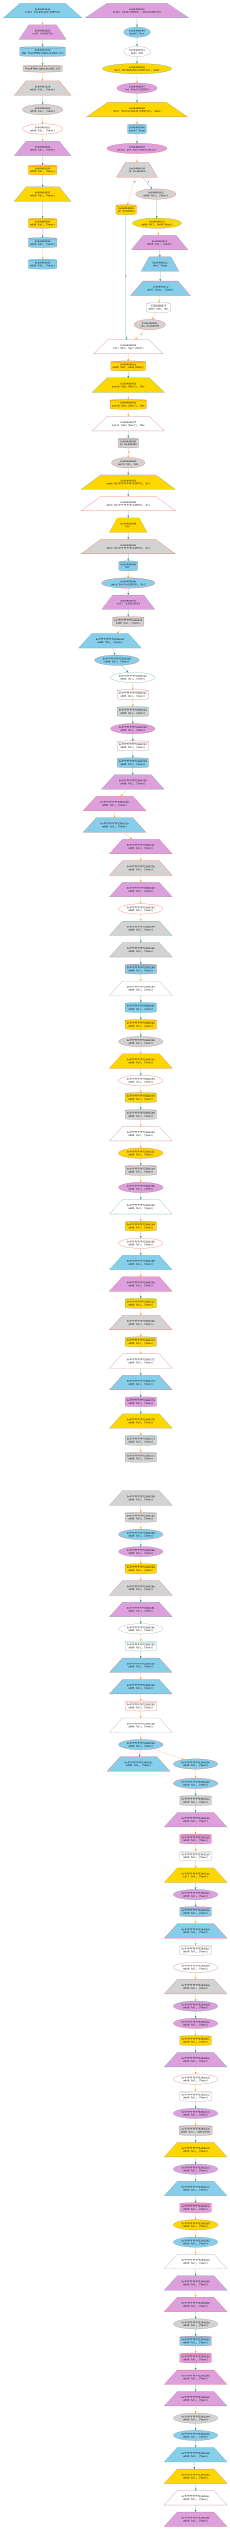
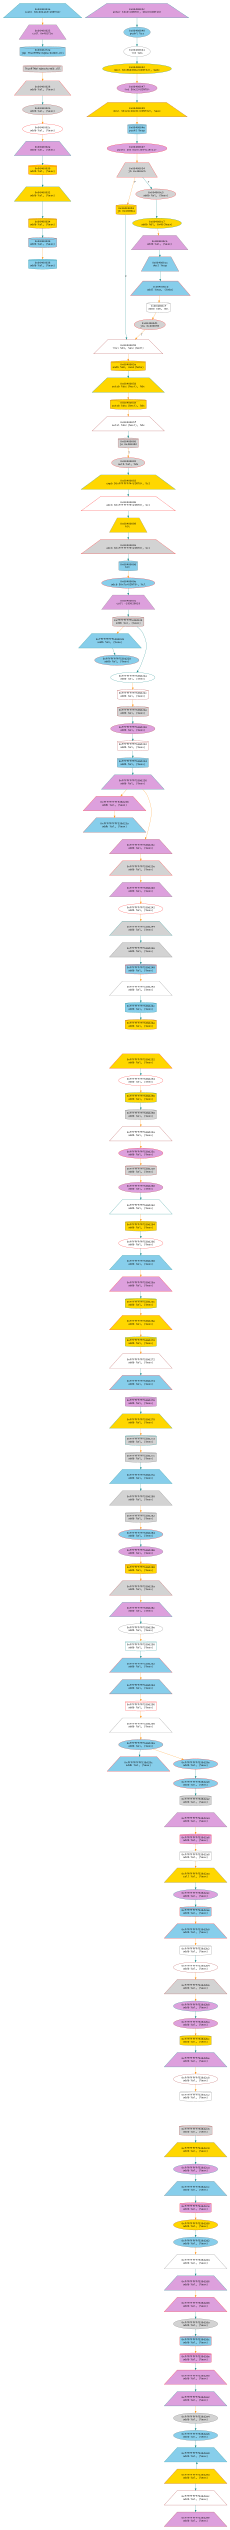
(137, 52) -> (137, 52)
(43, 60) -> none
(124, 668) -> (146, 648)
(133, 712) -> (133, 712)
(127, 835) -> (151, 813)
(141, 1042) -> none
(141, 1153) -> (141, 1153)
(141, 1161) -> (141, 1161)
(141, 1323) -> (141, 1323)
(141, 1392) -> none
none -> (141, 1476)
(141, 1598) -> (141, 1598)
(196, 1773) -> (196, 1773)
(196, 1808) -> none
none -> (196, 1958)
(196, 2113) -> none
(196, 2130) -> (196, 2130)
(196, 2233) -> (196, 2233)
(194, 2465) -> (197, 2466)
